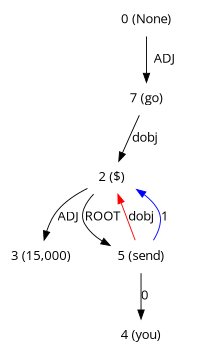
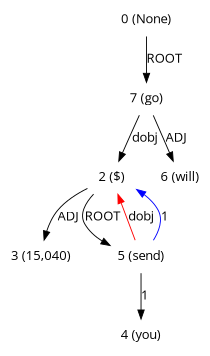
(165, 59) -> (165, 59)
none -> (180, 178)
(41, 257) -> (41, 257)
(145, 296) -> (145, 296)
